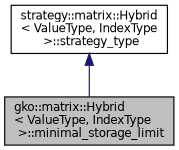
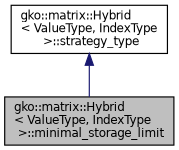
(89, 29) -> (89, 29)
